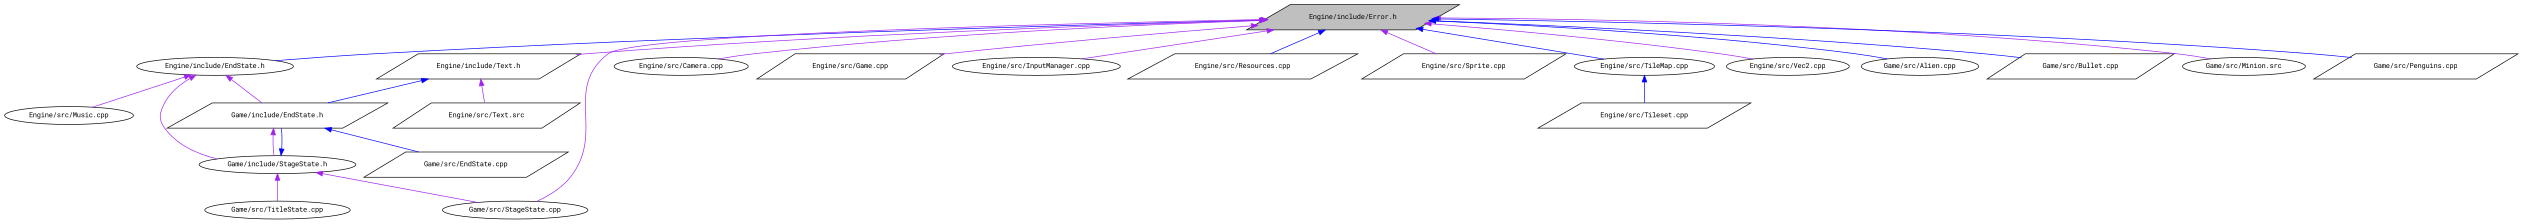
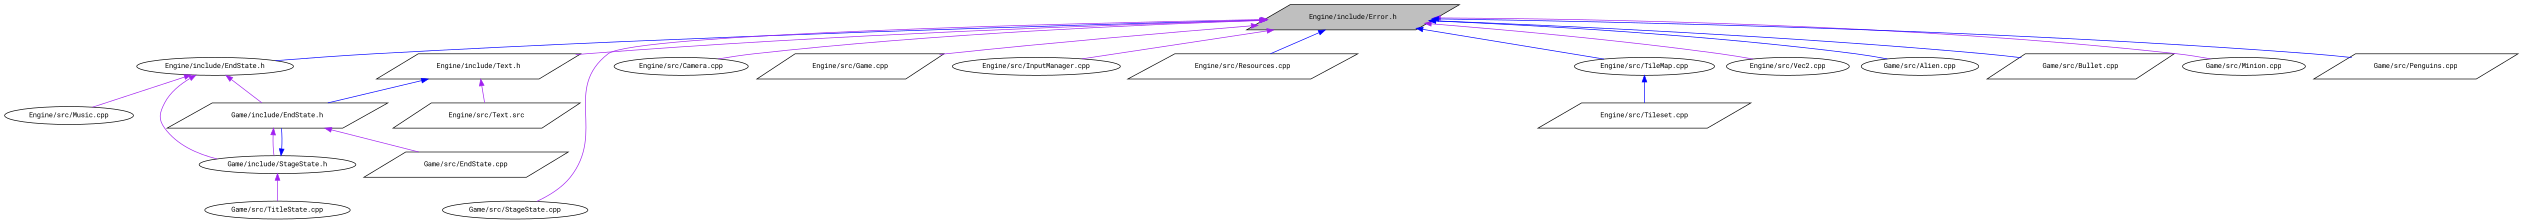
(1464, 66) -> none
(2244, 66) -> (2244, 66)
(375, 141) -> (375, 141)
(400, 188) -> none
